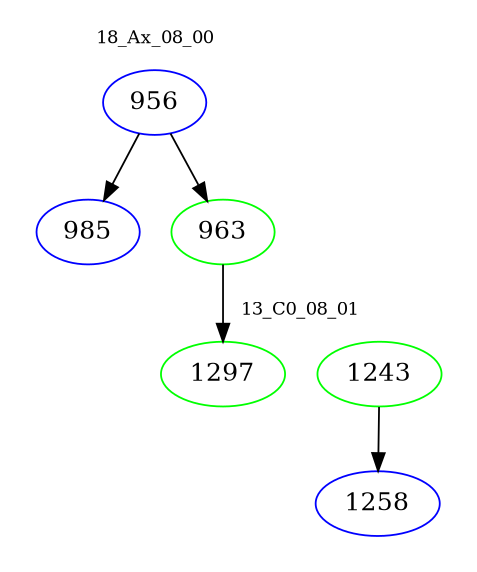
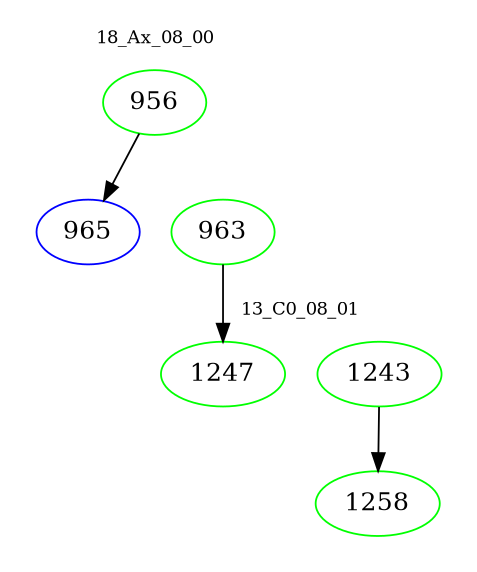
(155, 103) -> (155, 103)
(184, 159) -> none
(88, 232) -> (88, 232)
(223, 374) -> (223, 374)
(378, 504) -> (378, 504)
